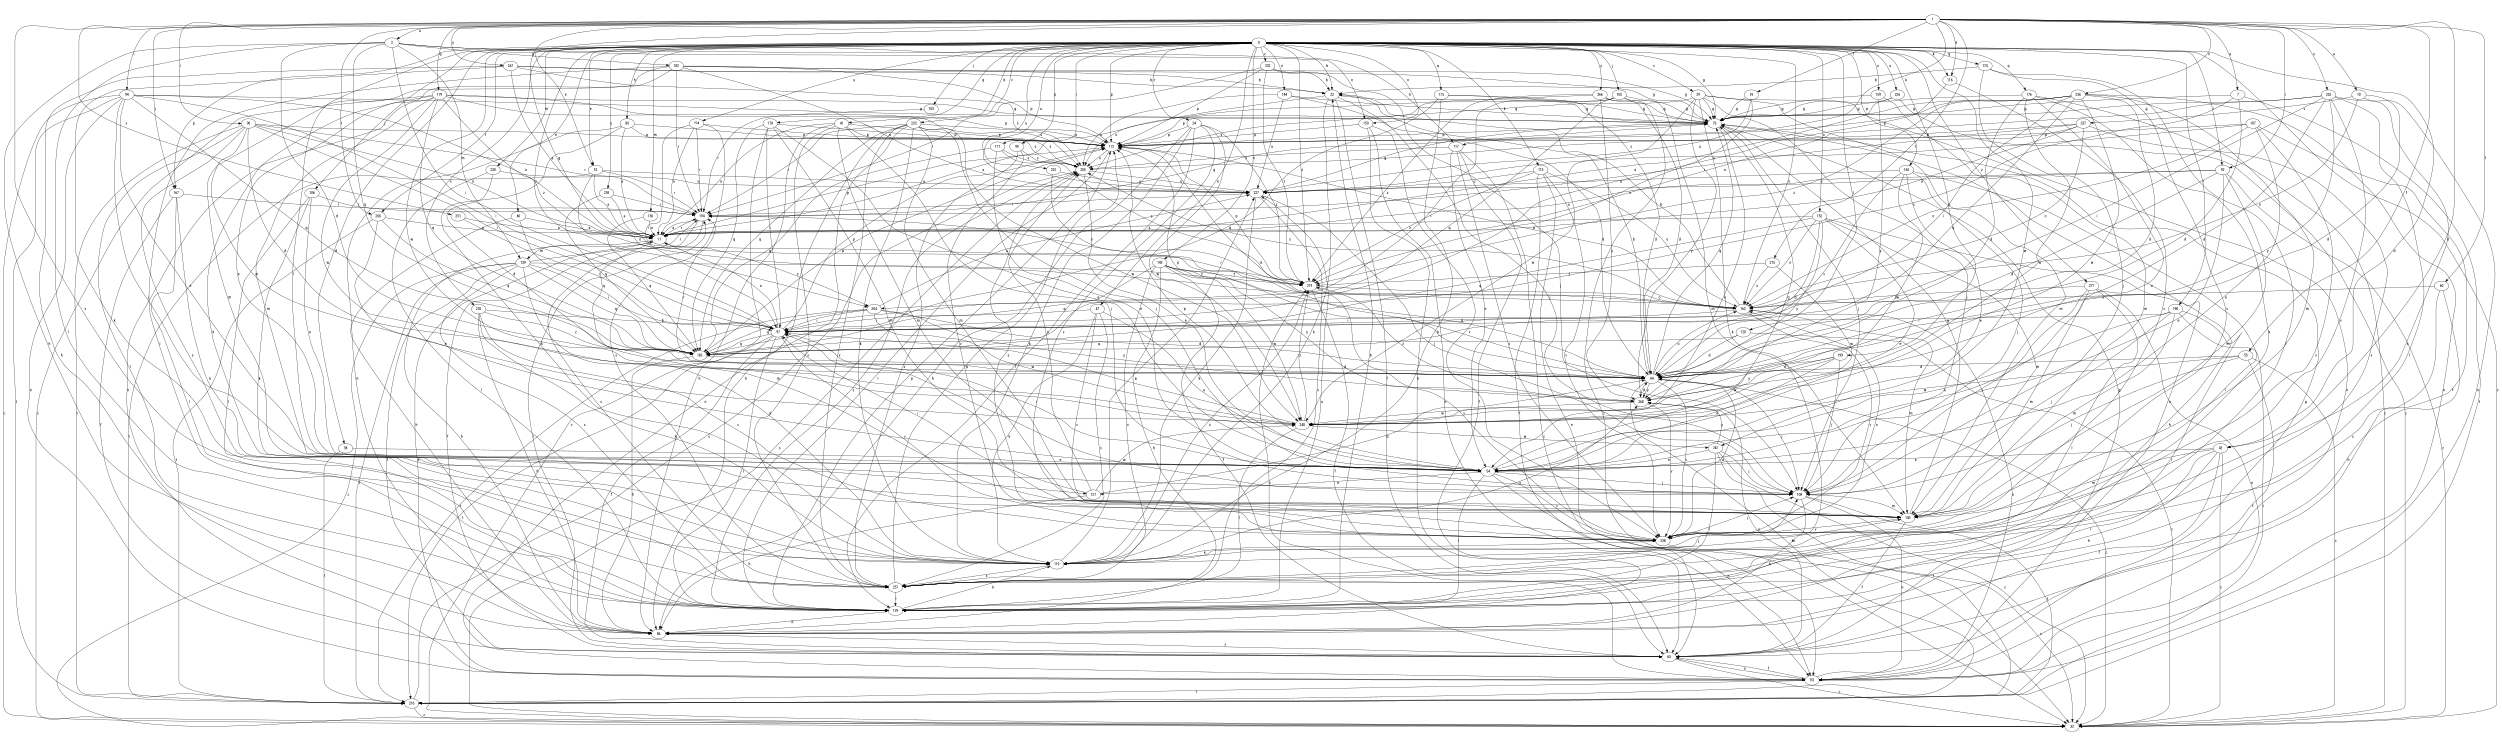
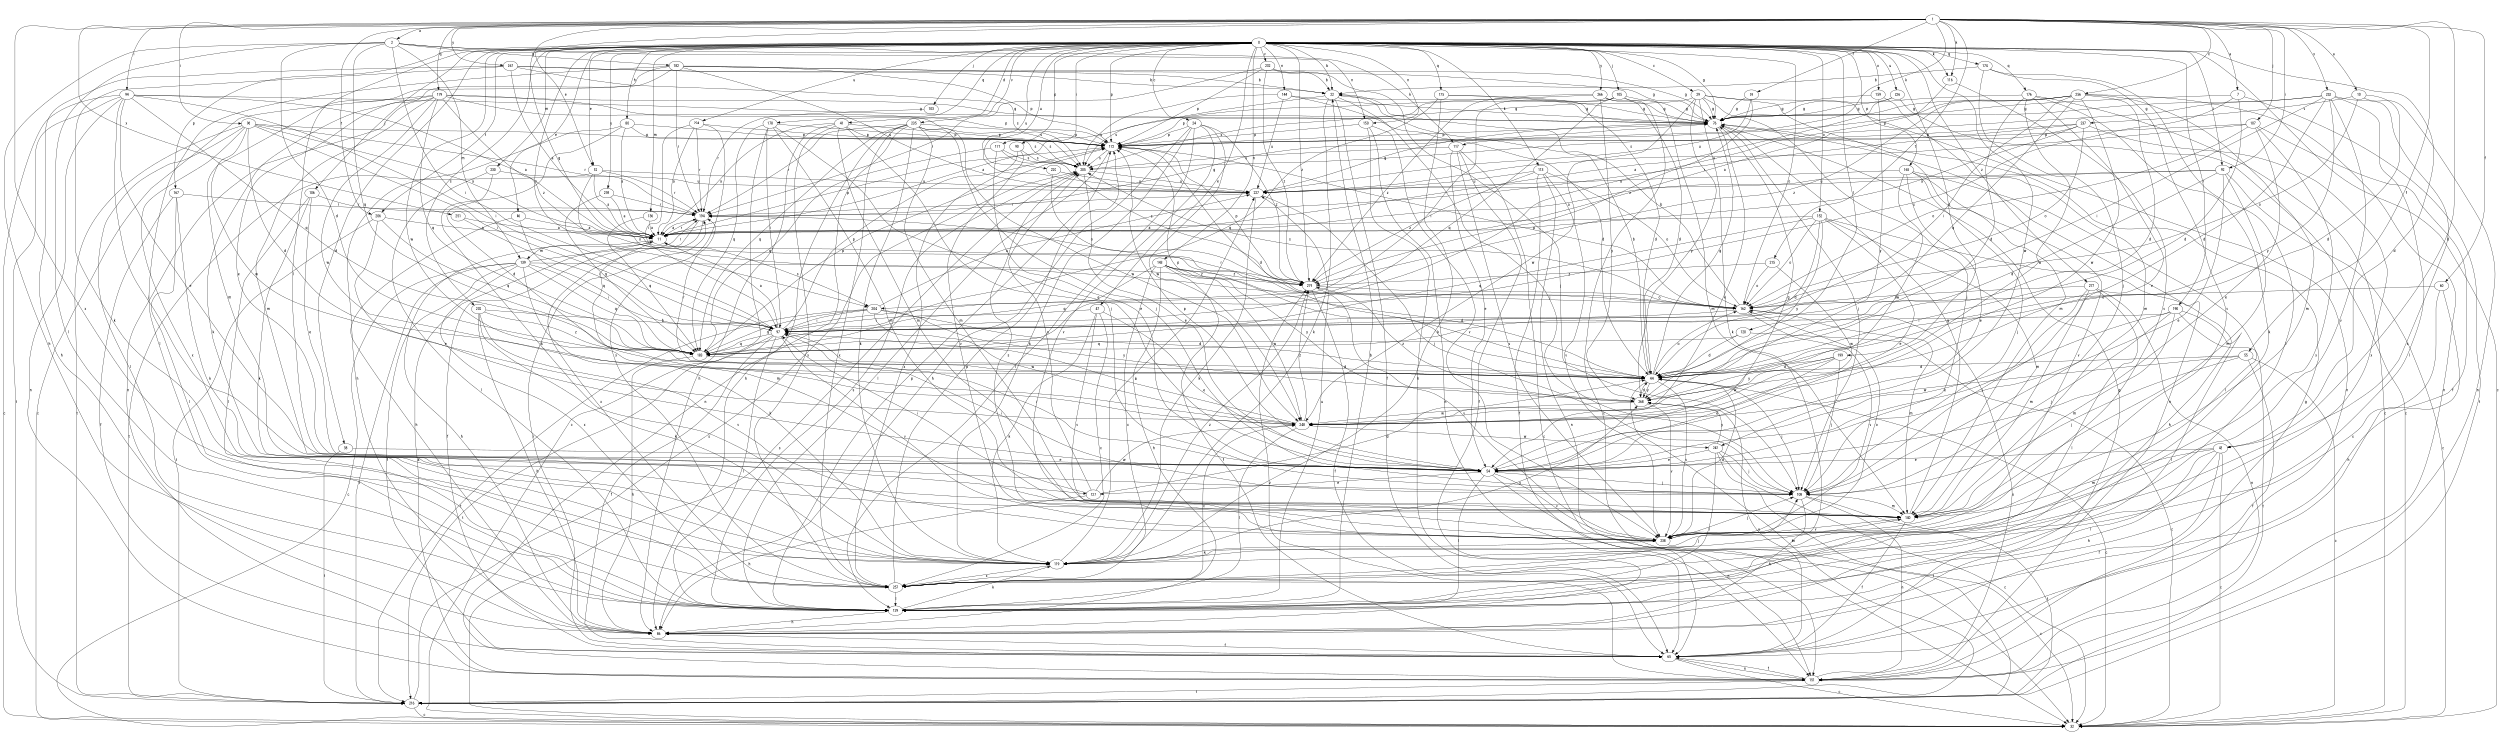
(963, 20) -> (2214, 29)
(1816, 281) -> (2041, 424)
(1222, 547) -> (1203, 567)
